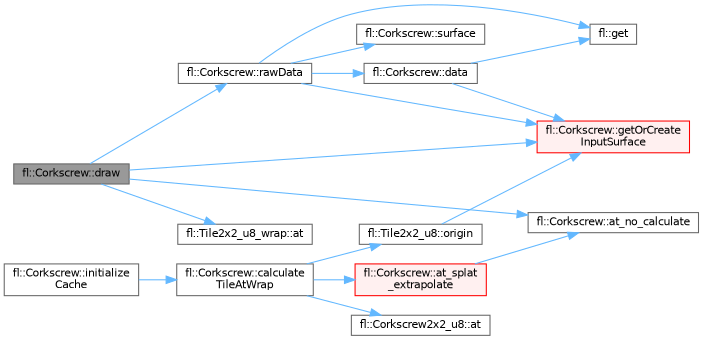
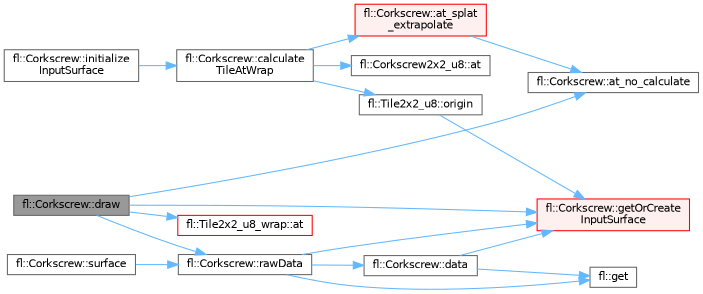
(327, 55) -> (152, 265)
(245, 234) -> (245, 225)
(71, 280) -> (71, 66)
